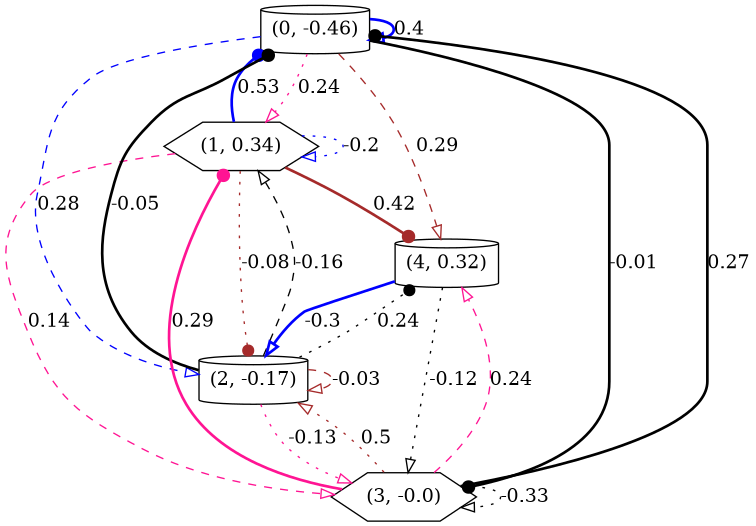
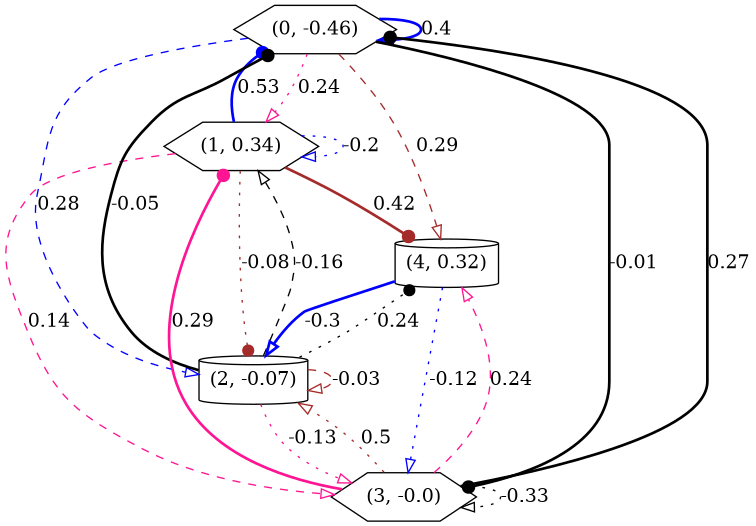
(315, 30) -> (315, 30)
(427, 373) -> (427, 373)
(253, 380) -> (253, 380)
